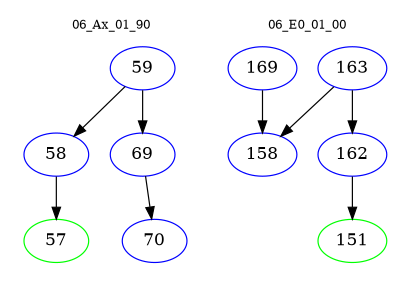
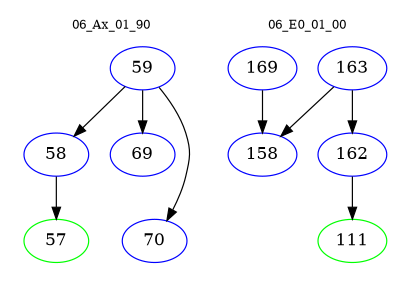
(148, 192) -> (189, 146)
(352, 241) -> (352, 241)
